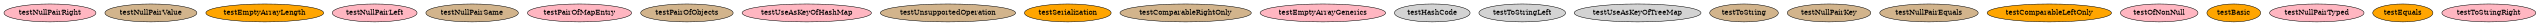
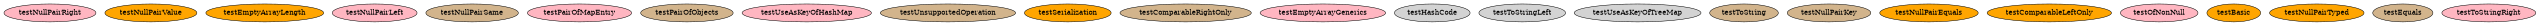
(151, 13) -> (151, 13)
(1929, 13) -> (1929, 13)
(2317, 13) -> (2317, 13)
(2403, 13) -> (2403, 13)
